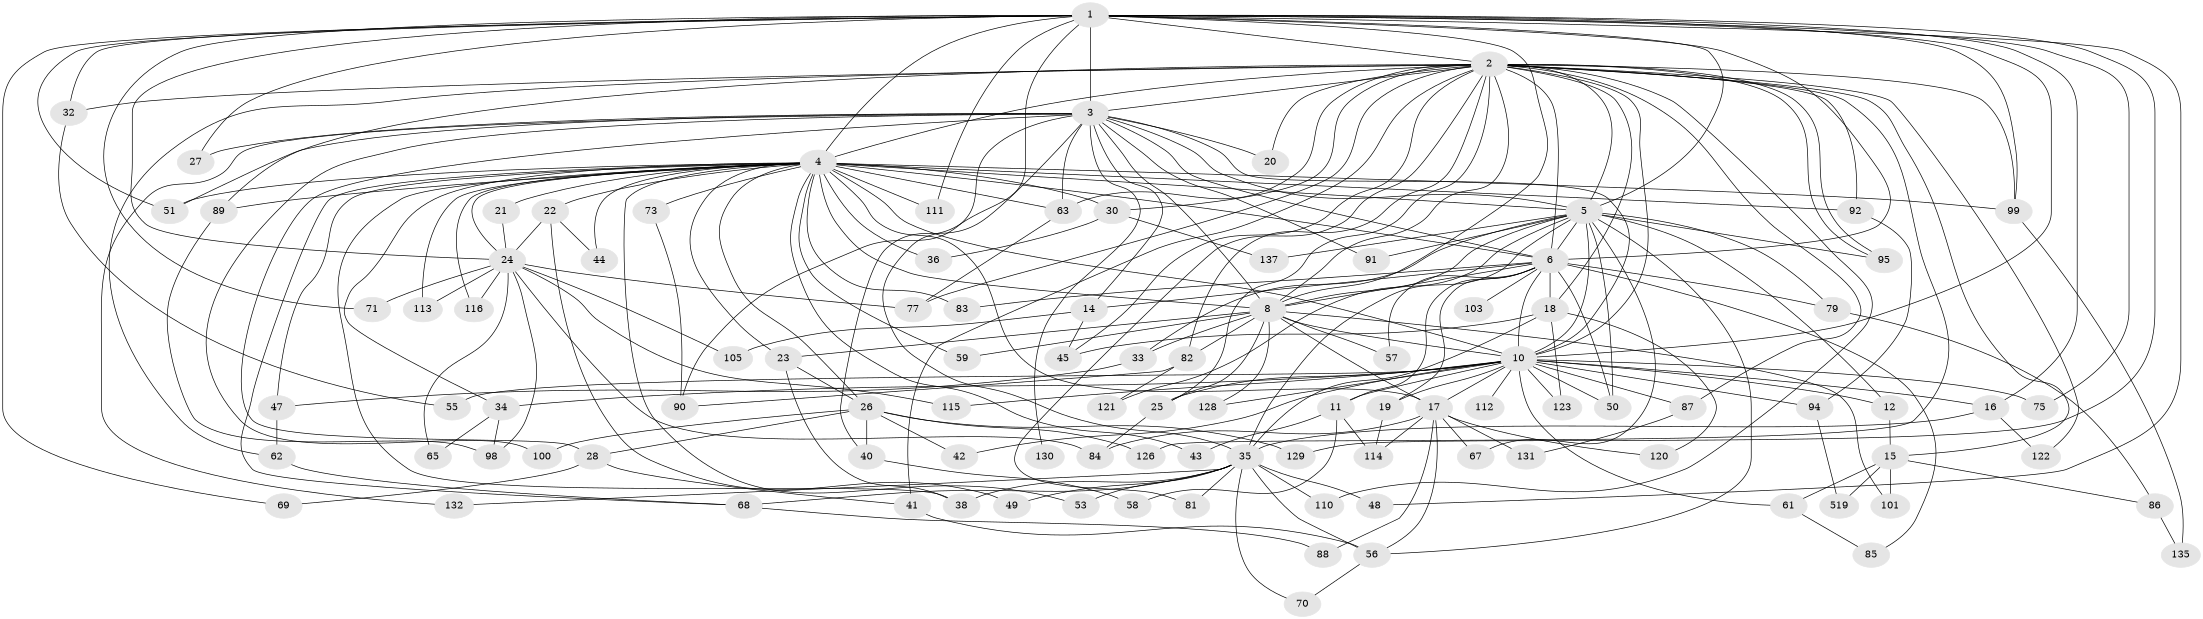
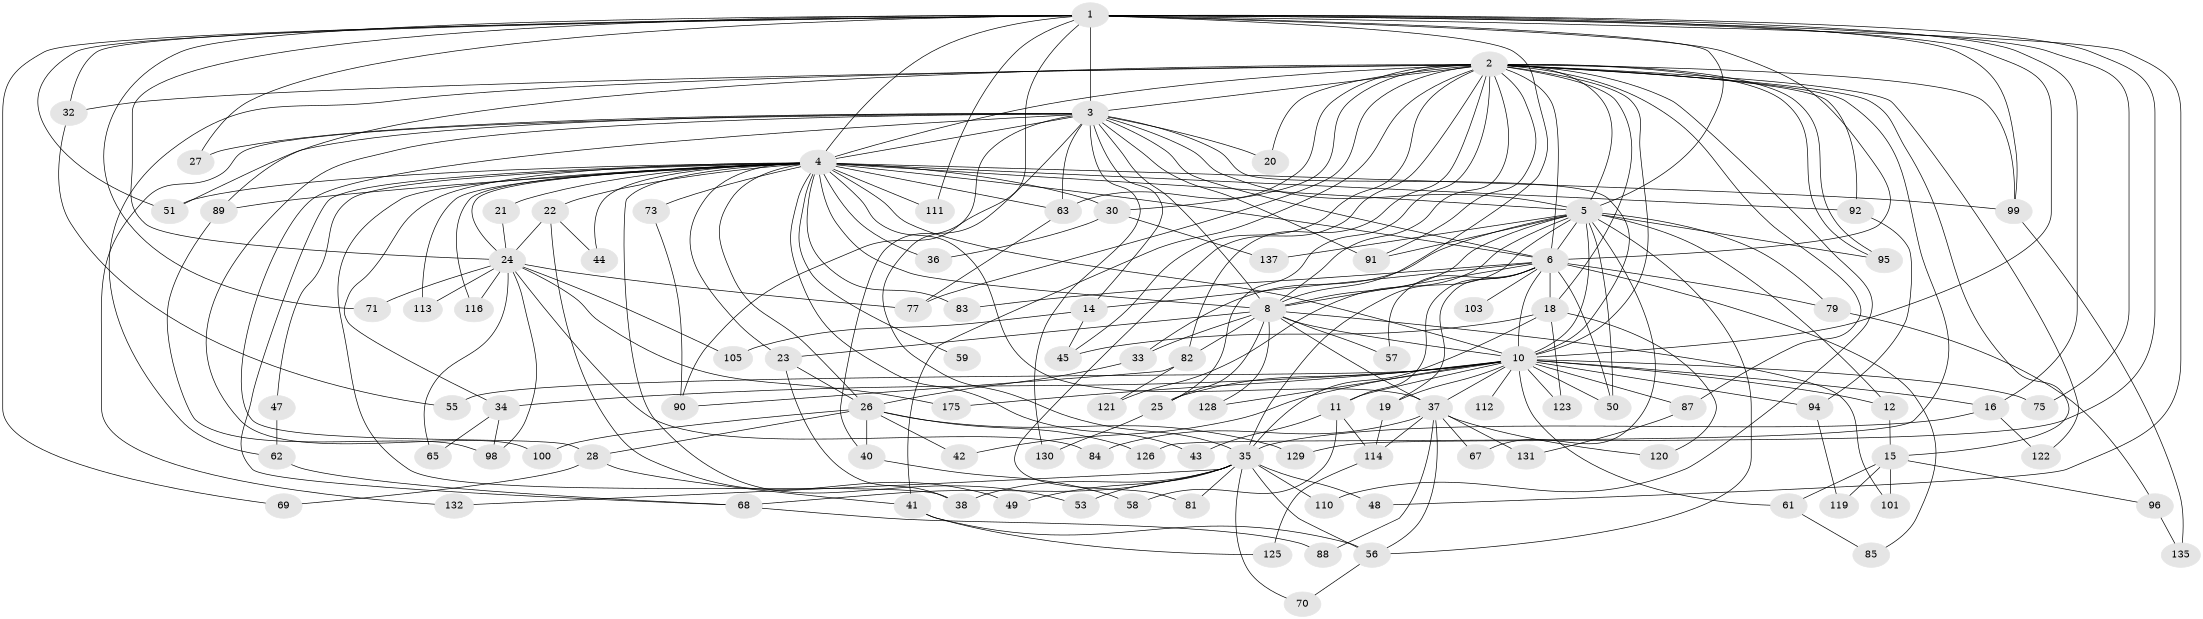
(1290, 40) -> (1507, 189)
none -> (954, 138)
(1115, 334) -> none
(667, 390) -> (943, 393)
(951, 408) -> (951, 408)
(1434, 408) -> (1434, 408)
(1117, 439) -> (1101, 433)
(1839, 506) -> (1839, 506)
(2155, 506) -> (2155, 506)
none -> (1273, 555)
